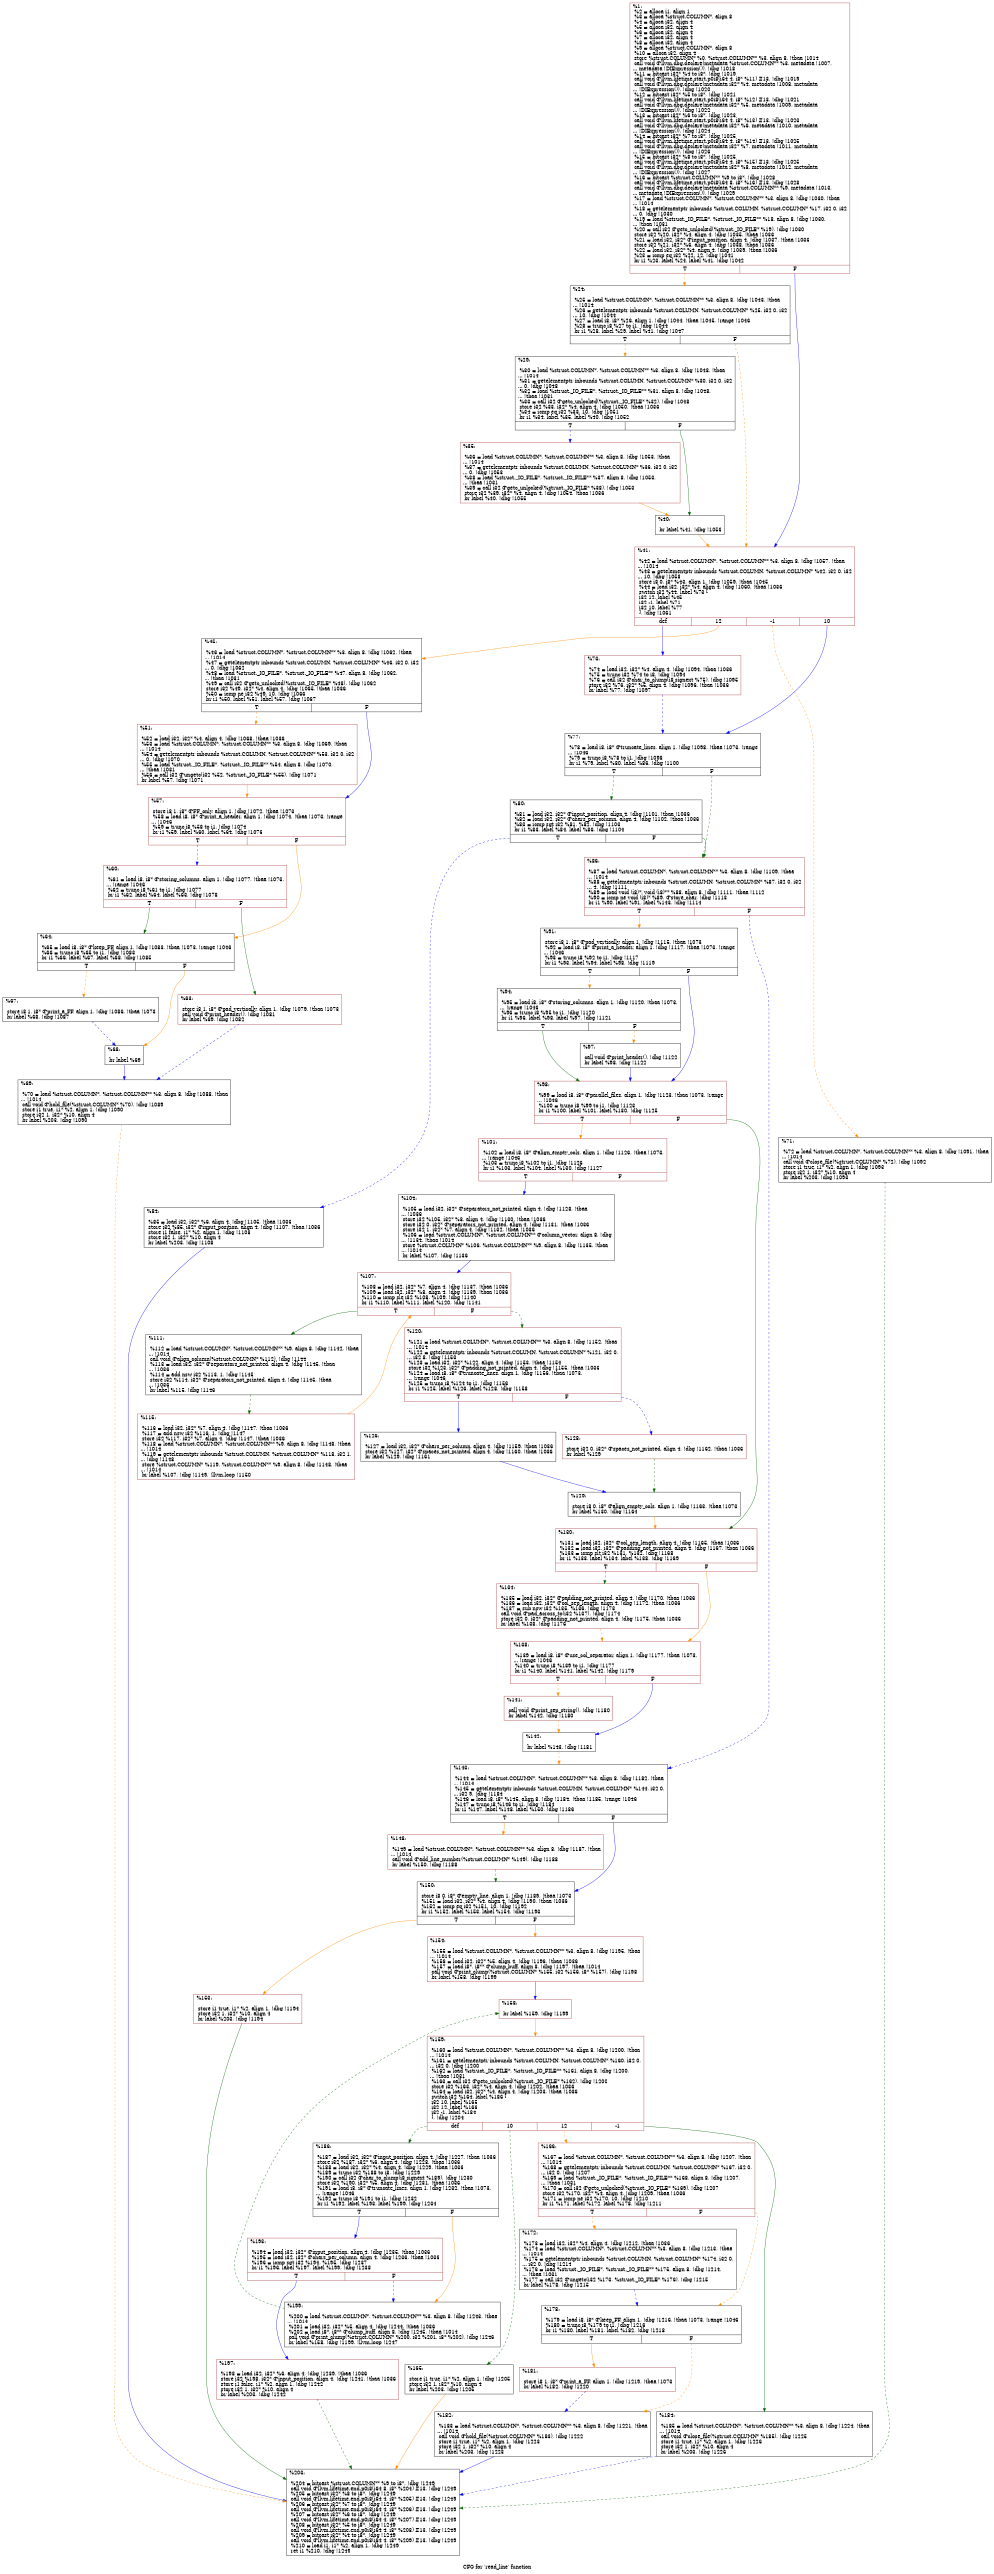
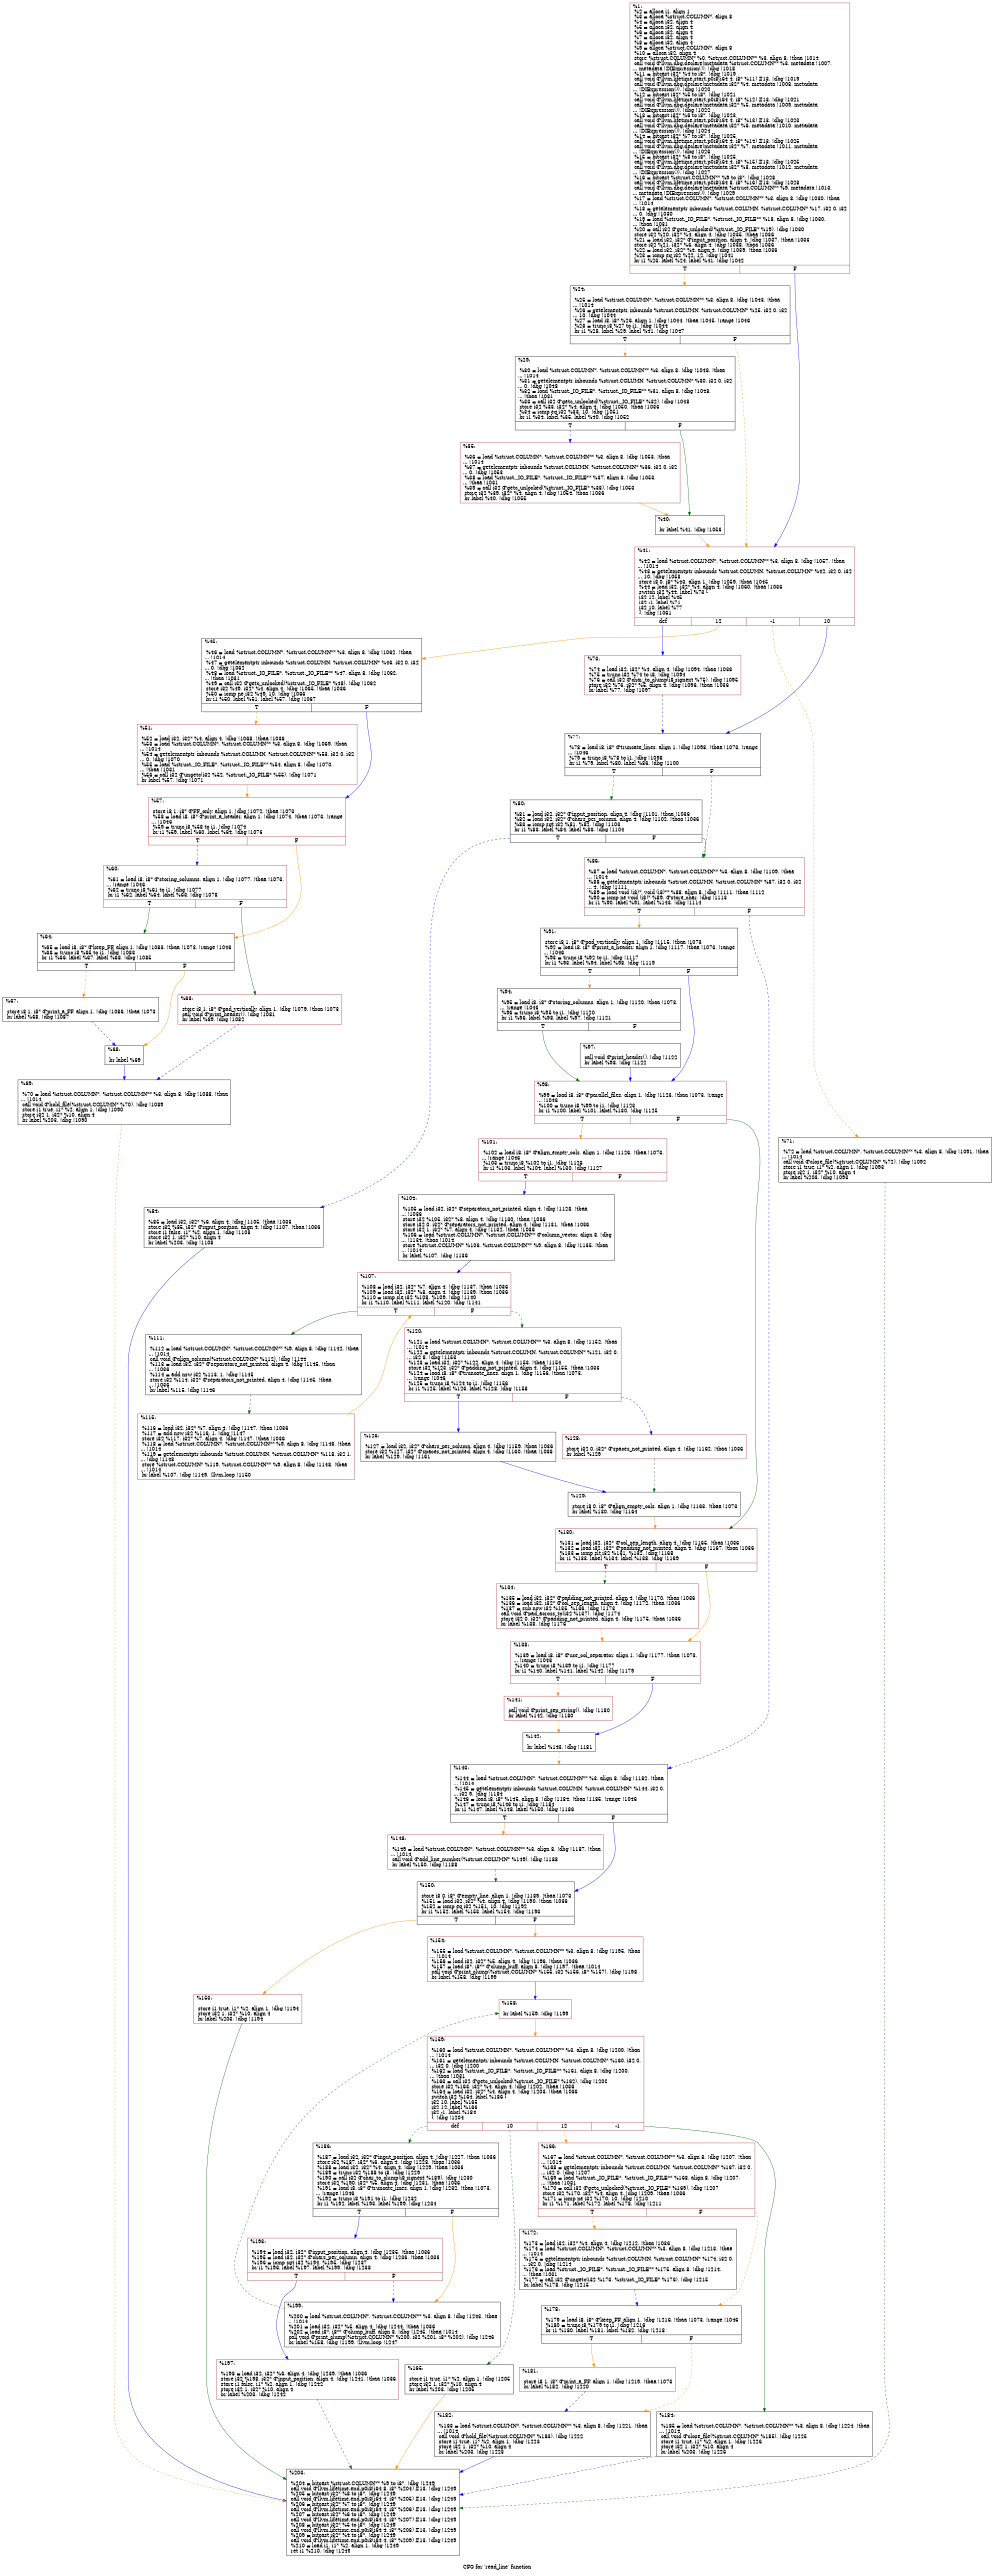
(635, 1035) -> none
